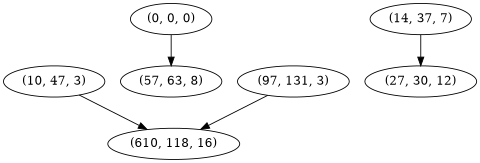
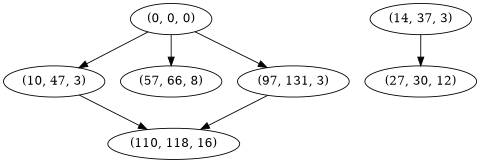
(421, 19) -> (421, 19)
none -> (117, 48)
none -> (227, 48)
(171, 81) -> (171, 81)
(174, 144) -> (174, 144)
